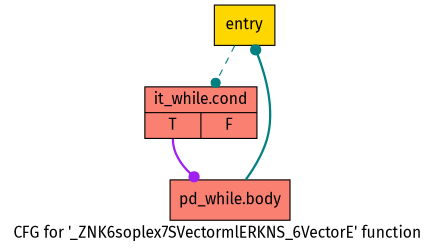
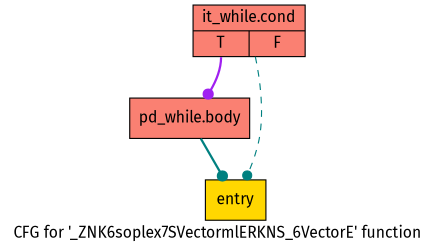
(226, 62) -> (261, 115)
